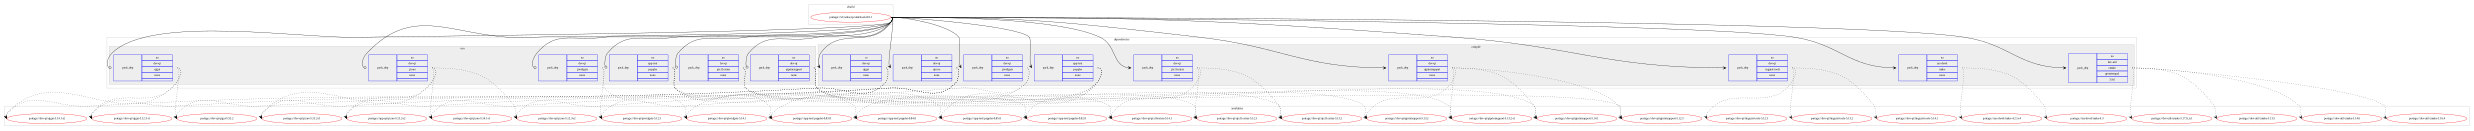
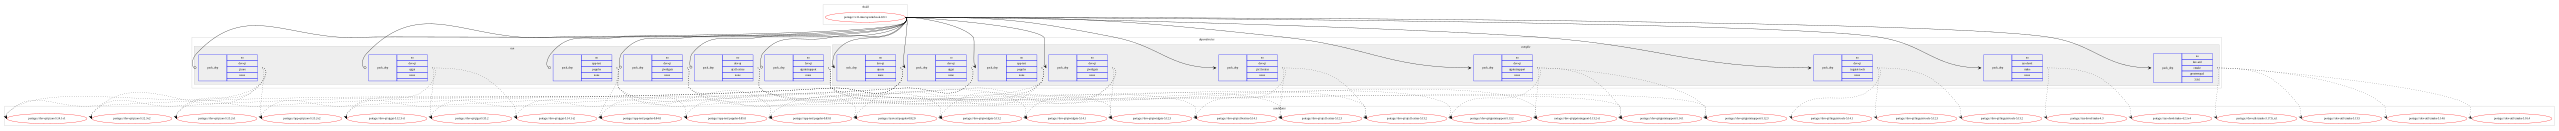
none -> (982, 119)
(1067, 119) -> (897, 119)
